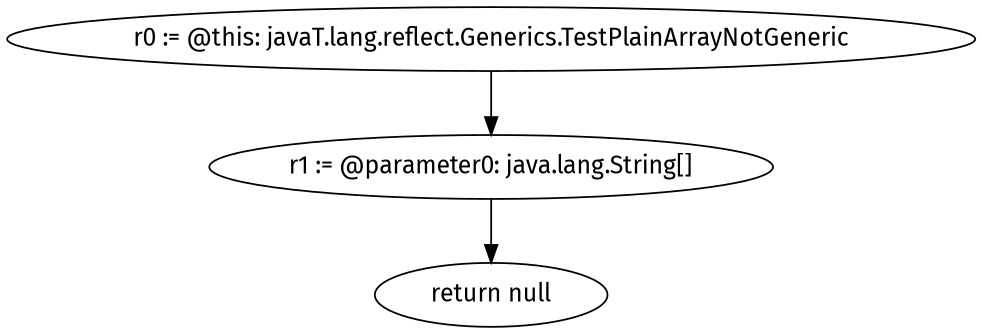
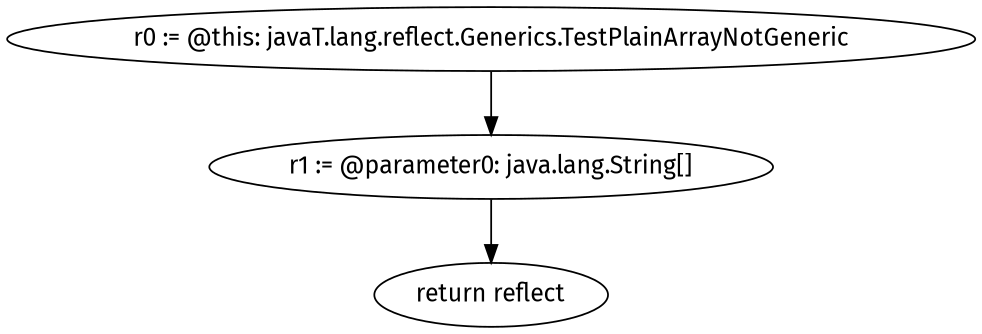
(491, 295) -> (491, 295)
